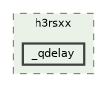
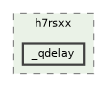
(54, 24) -> (54, 24)
